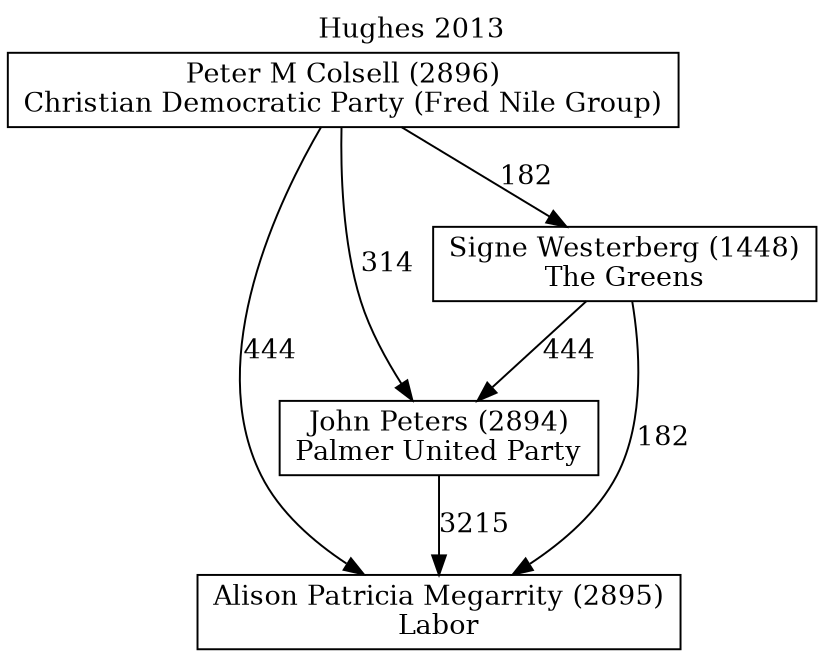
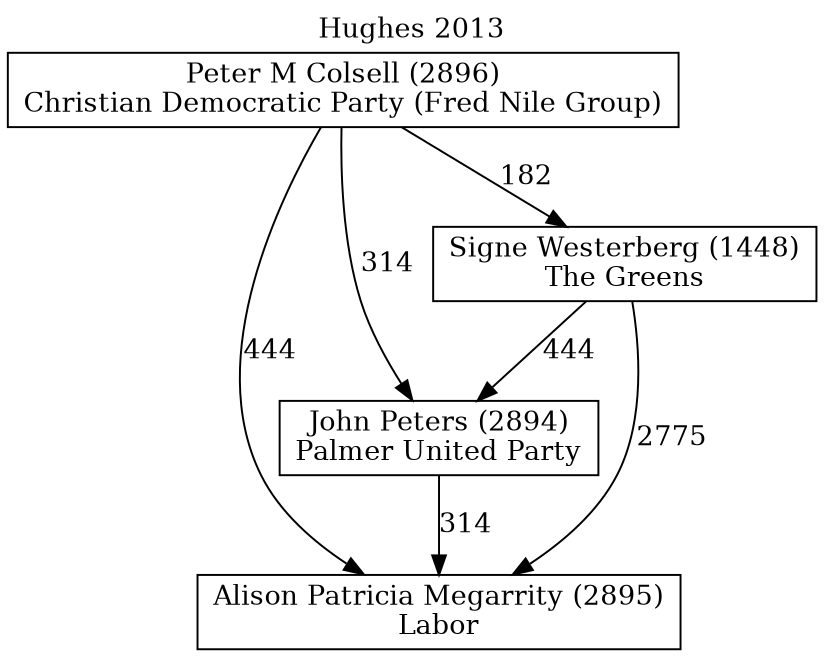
(664, 438) -> (673, 438)
(475, 525) -> (466, 525)
